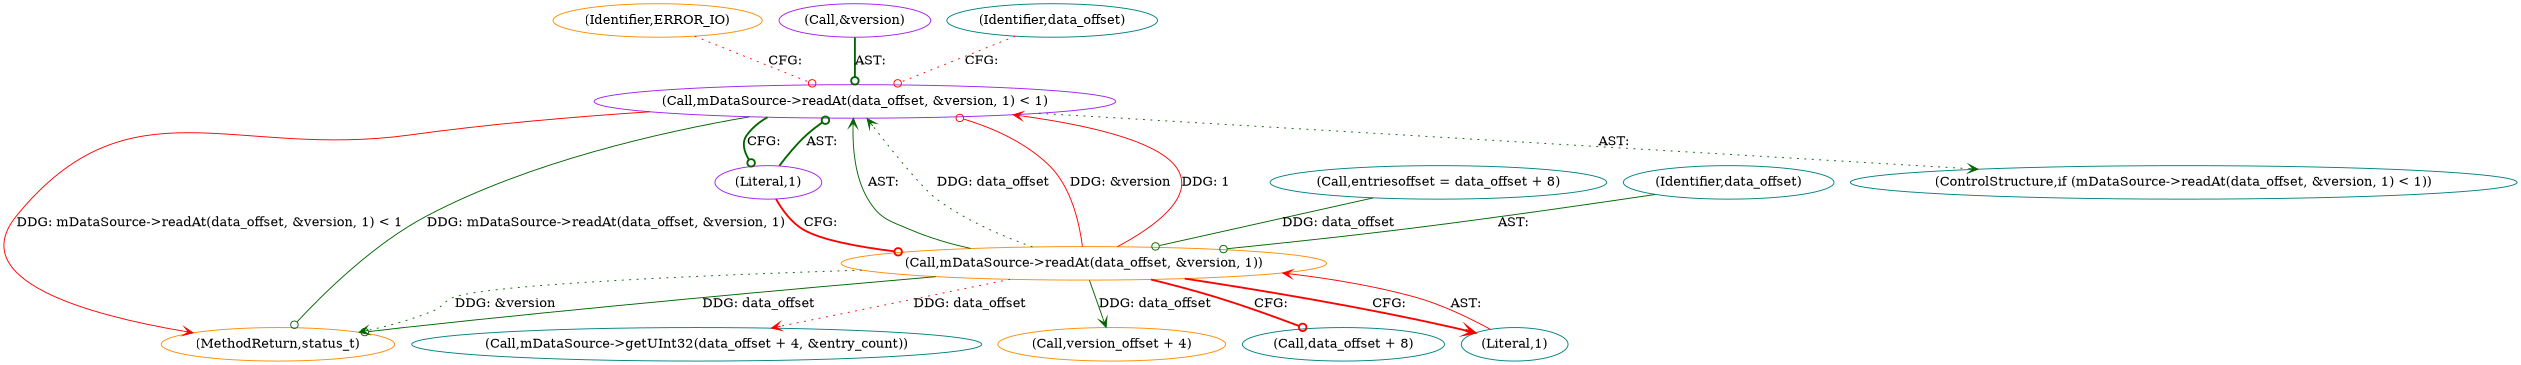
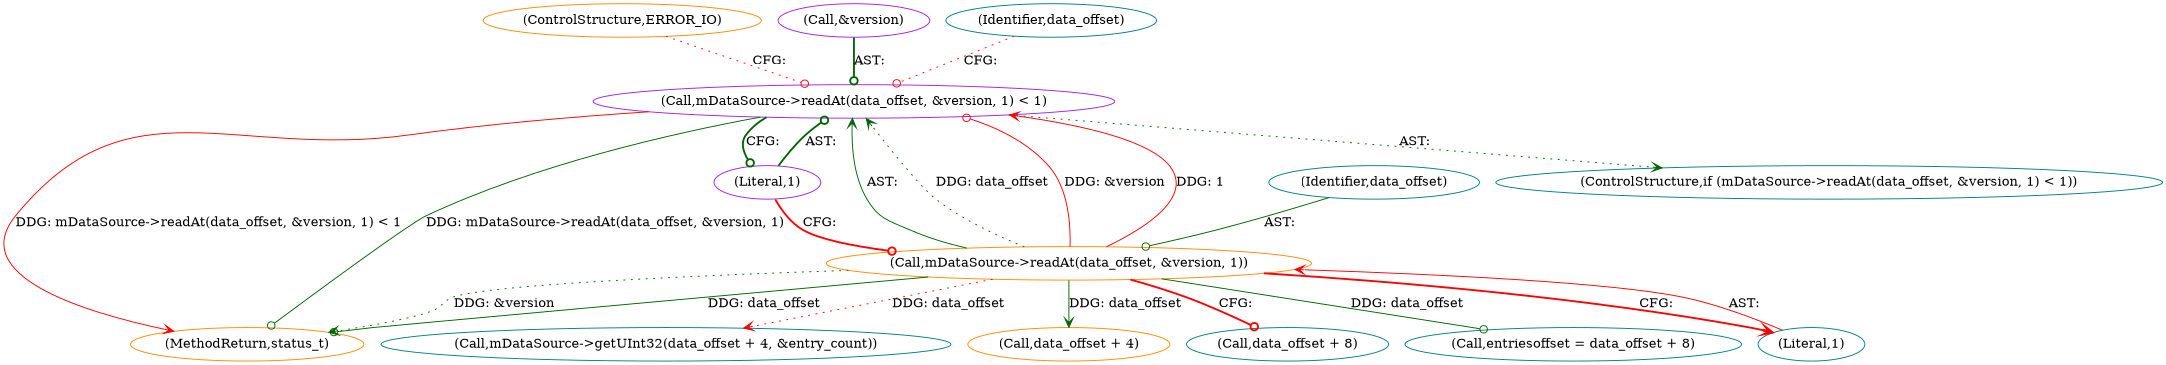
(658, 20) -> (622, 20)
(1266, 222) -> (1321, 304)
(1112, 344) -> (1069, 344)
